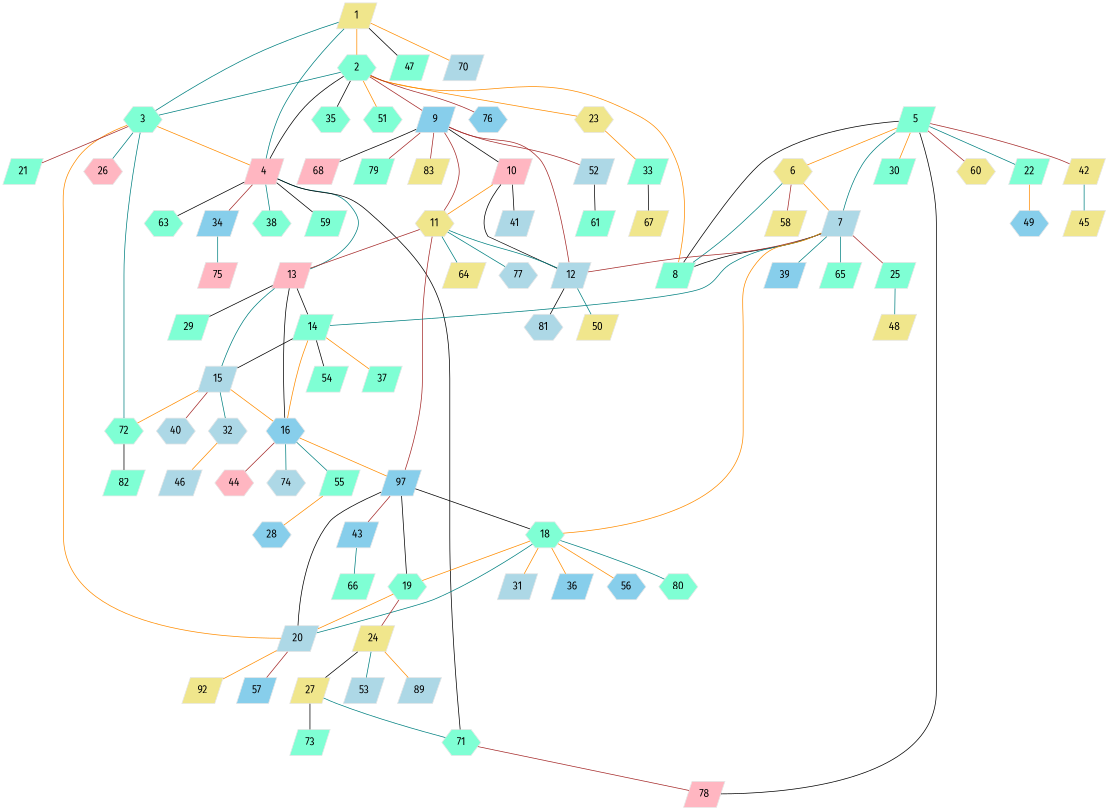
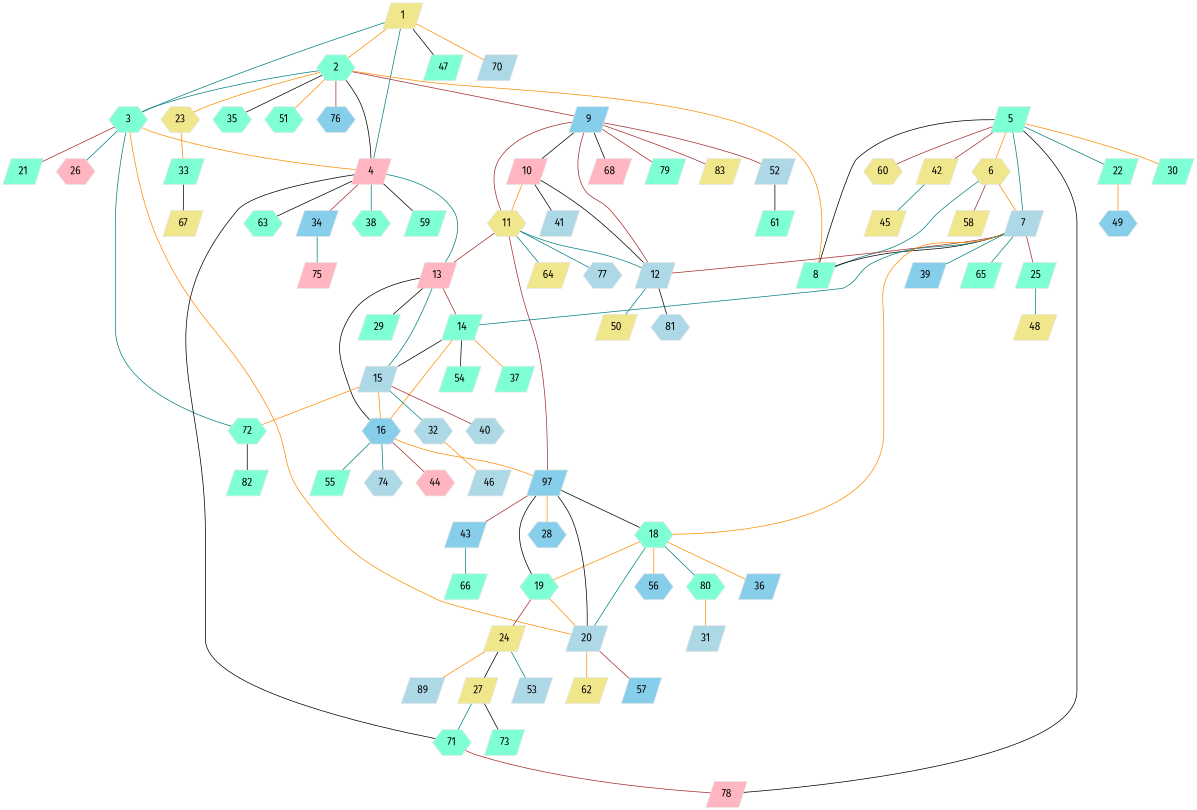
(302, 301) -> (449, 301)
(303, 511) -> (547, 509)
(531, 561) -> (706, 613)
(203, 691) -> (587, 691)
